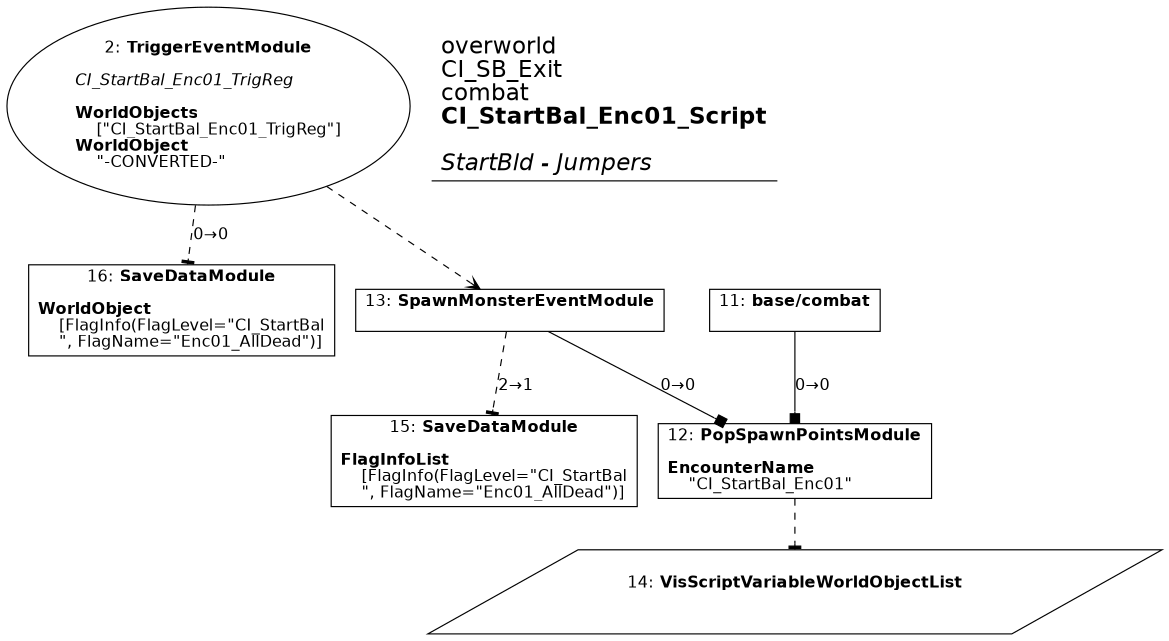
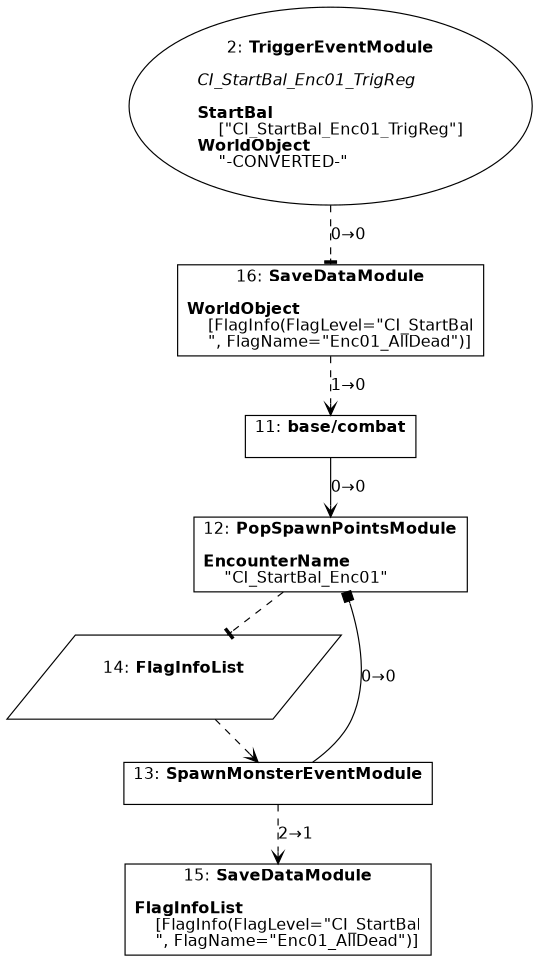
(605, 106) -> none
(137, 113) -> (235, 113)
(399, 235) -> (232, 737)
(500, 370) -> (278, 828)
(795, 371) -> (331, 482)
none -> (331, 380)
(811, 583) -> (190, 668)
